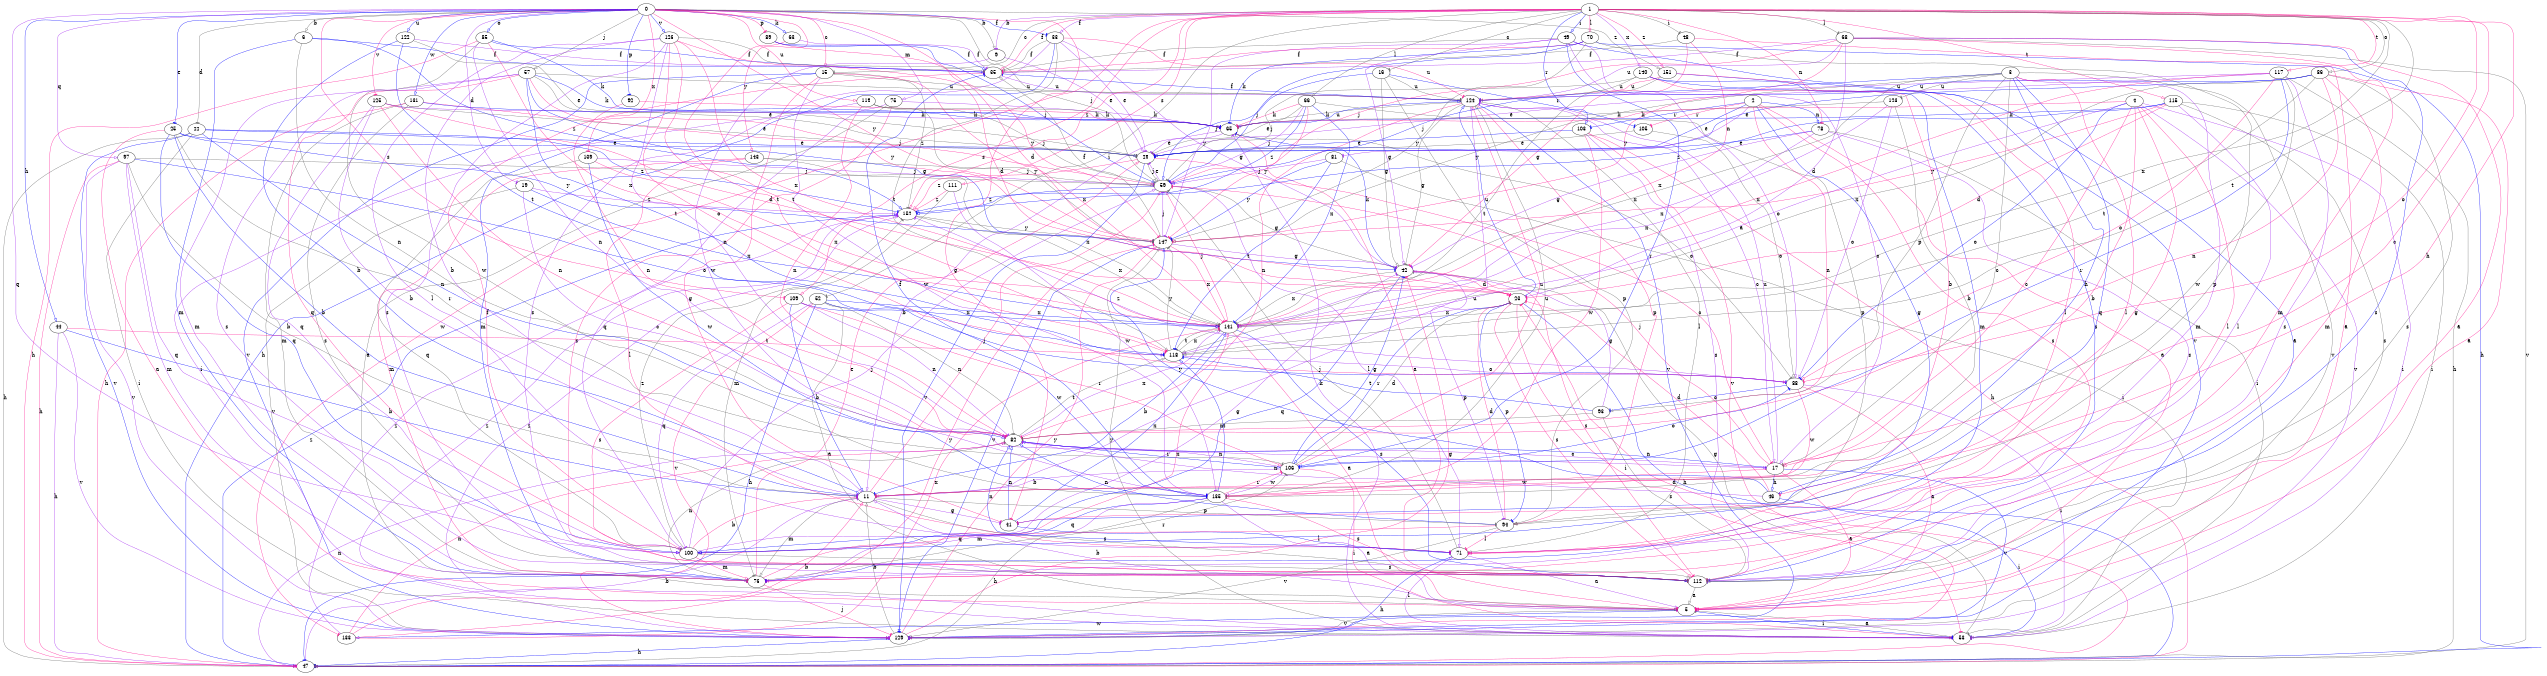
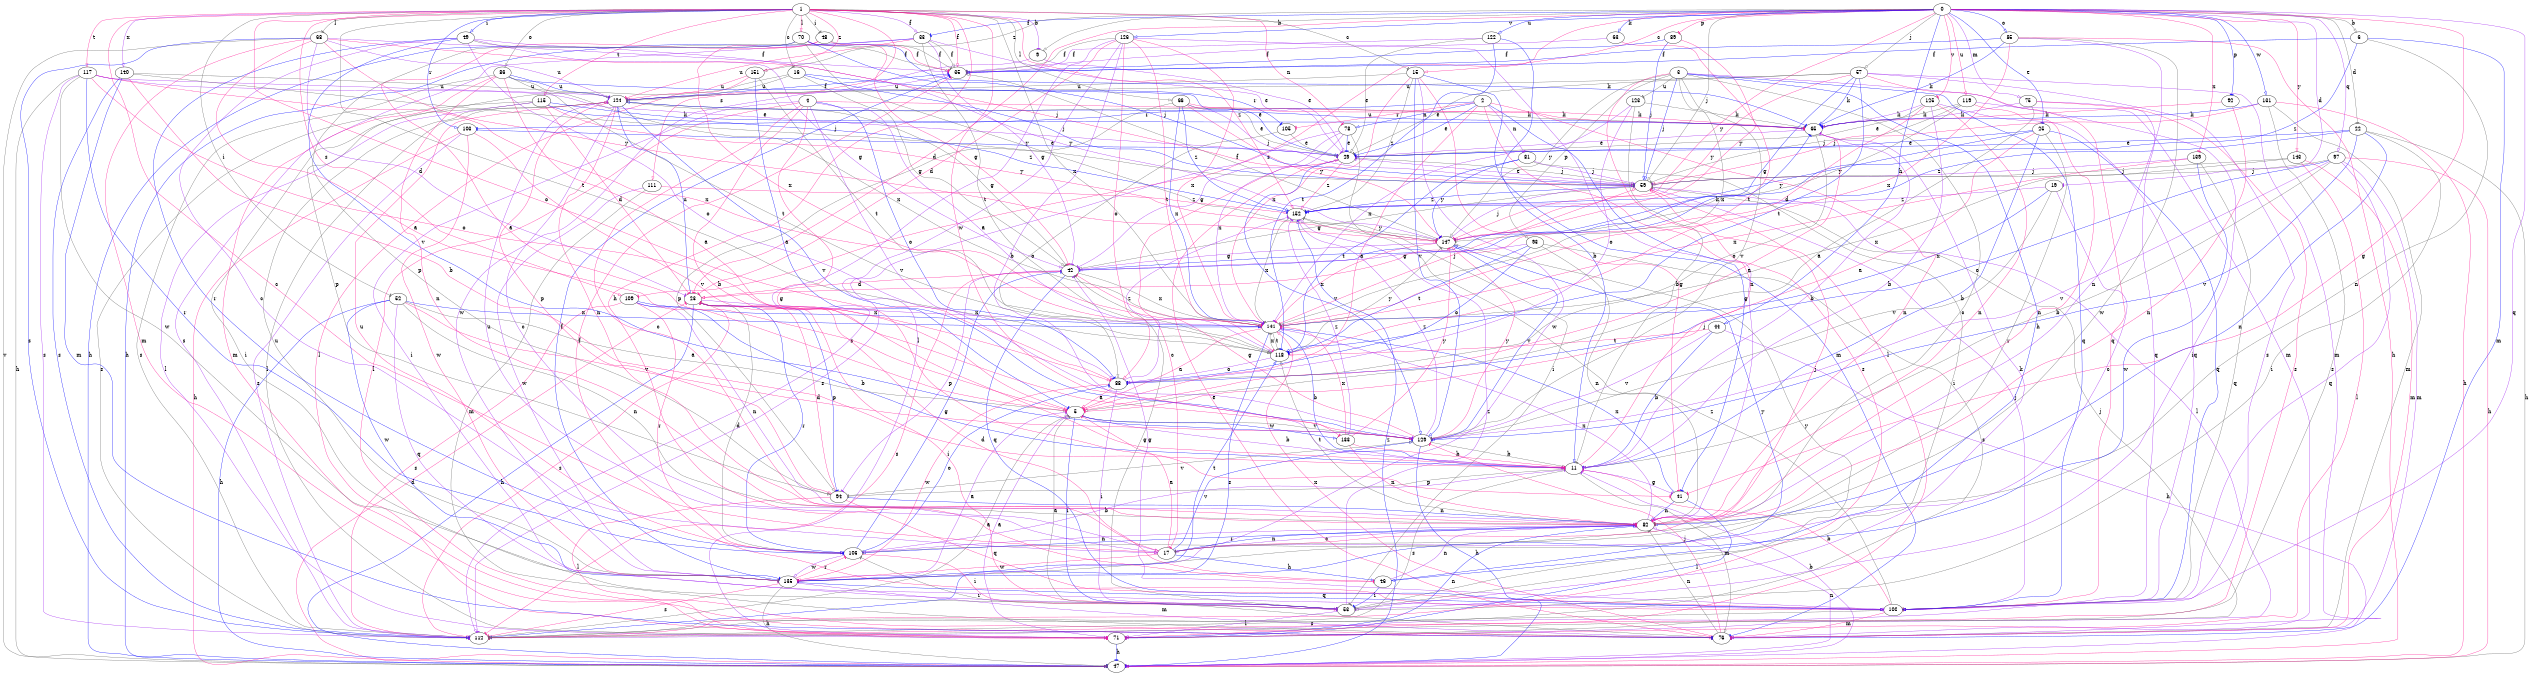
(1248, 384) -> none
(1699, 398) -> (1344, 351)
